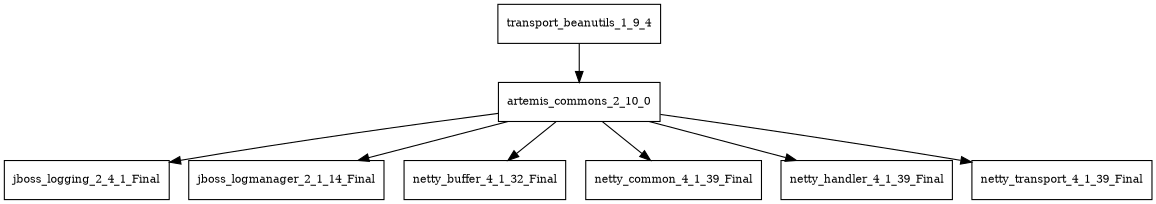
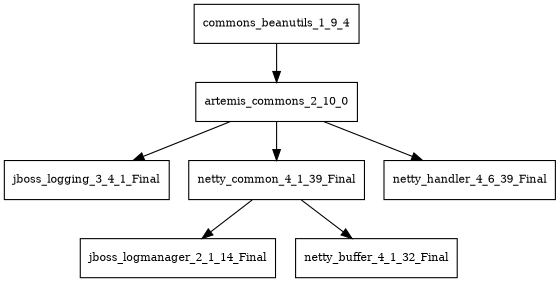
(579, 24) -> (277, 24)
(536, 138) -> (322, 216)
(438, 140) -> (232, 216)
(87, 180) -> (87, 180)
(867, 180) -> (470, 180)
(1062, 180) -> none
